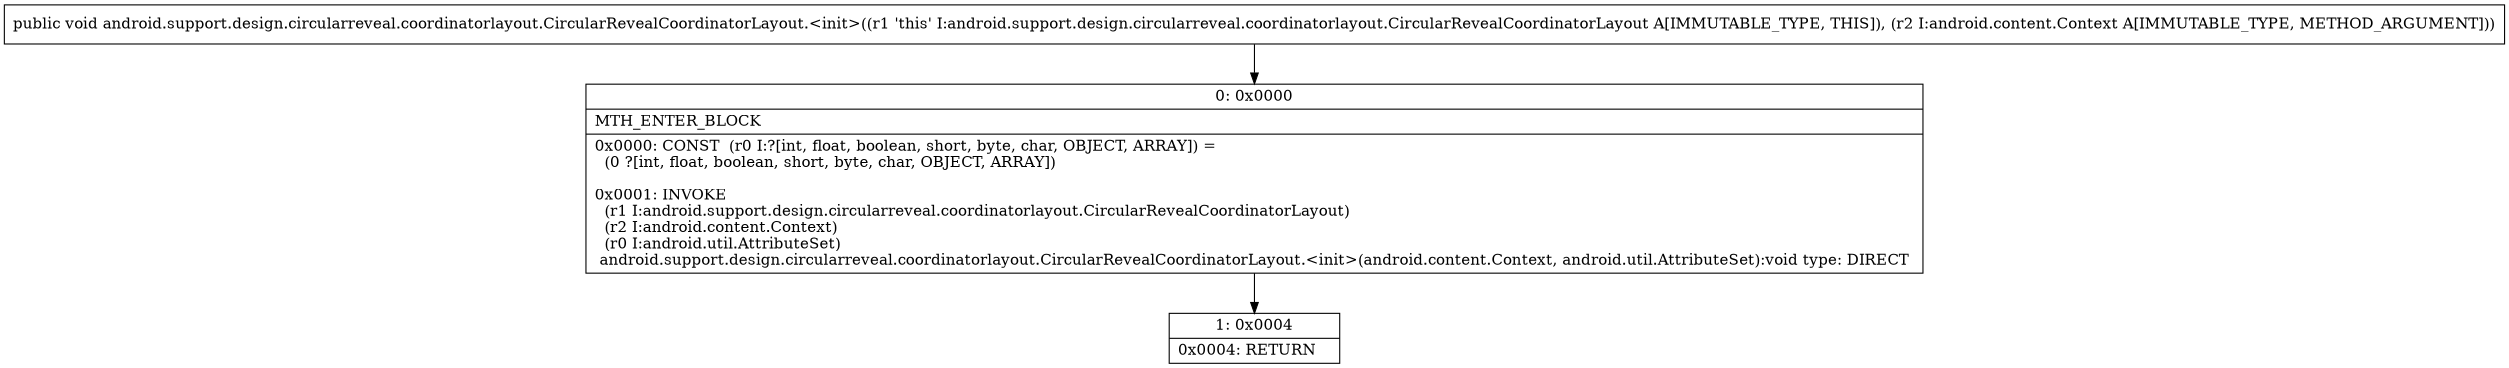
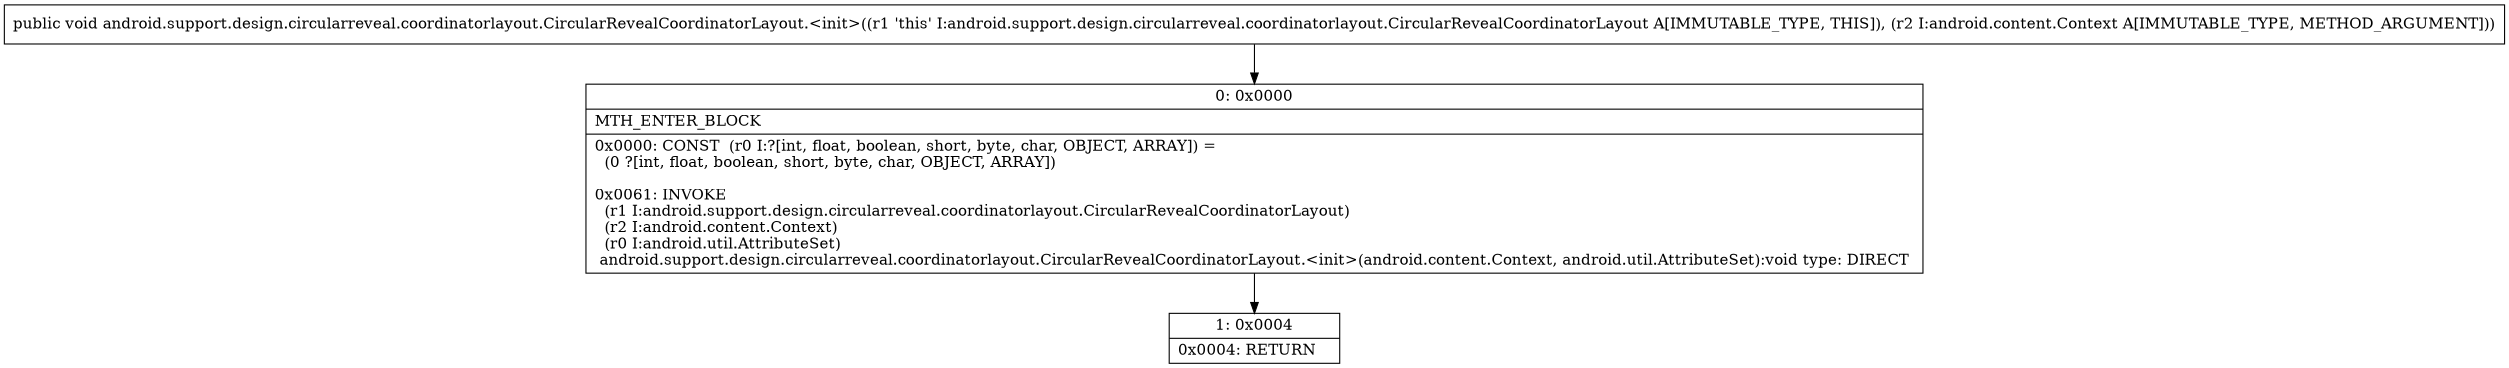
(666, 195) -> (666, 195)
